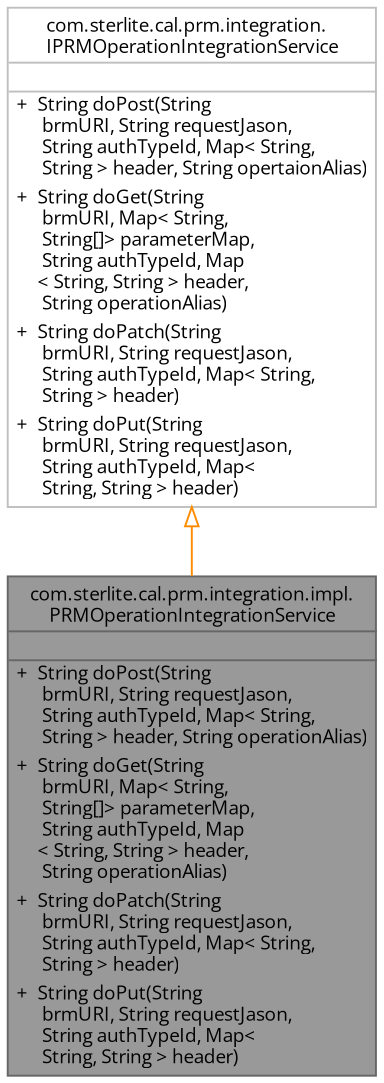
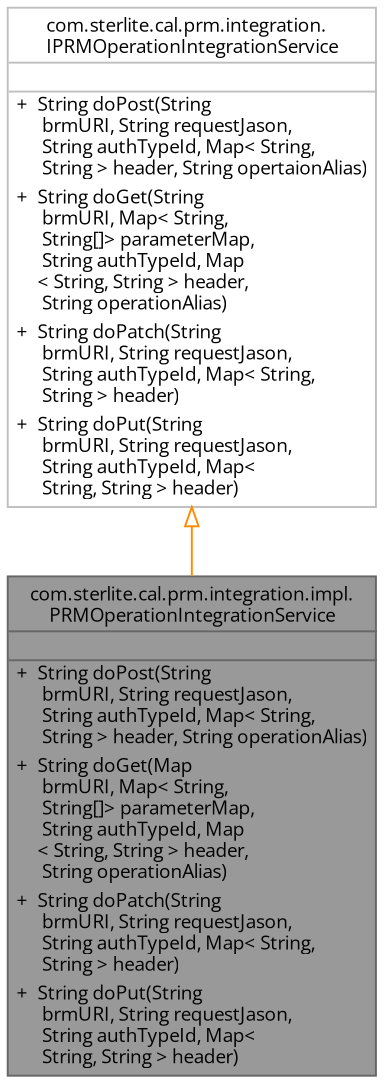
(121, 766) -> (116, 766)
